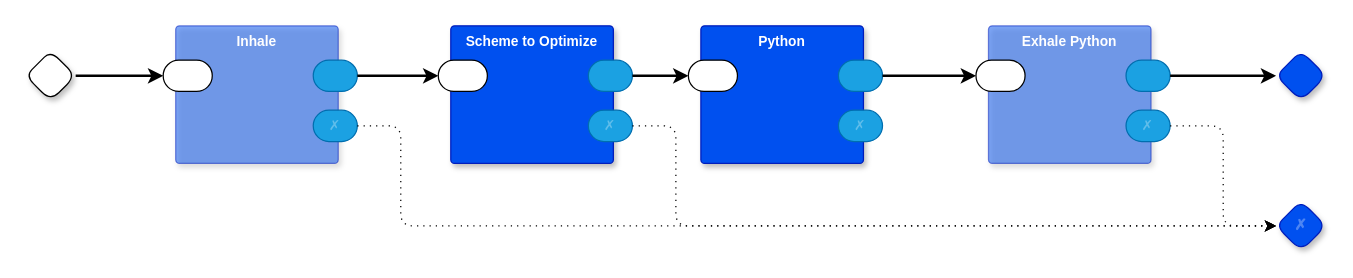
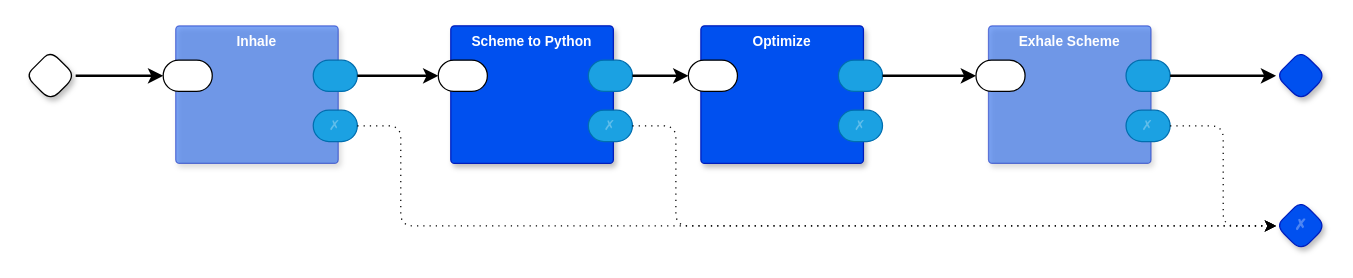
(532, 43) -> (532, 43)
(782, 43) -> (782, 43)
(1069, 43) -> (1069, 43)
